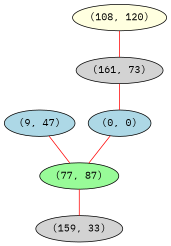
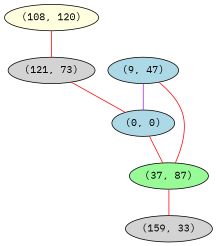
(120, 70) -> (52, 70)
none -> (143, 97)
(79, 176) -> (169, 176)
